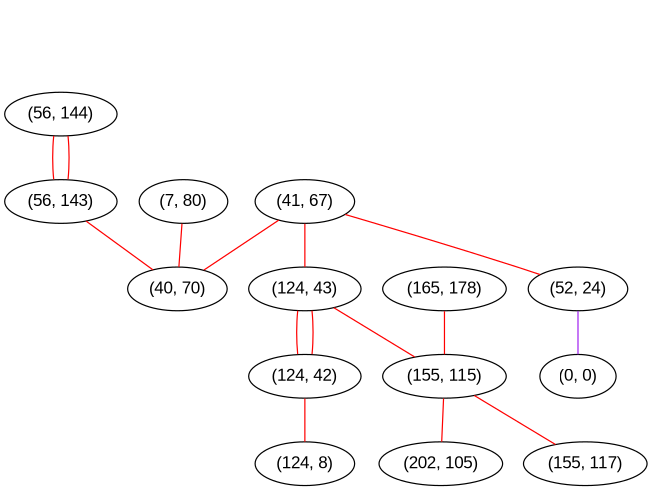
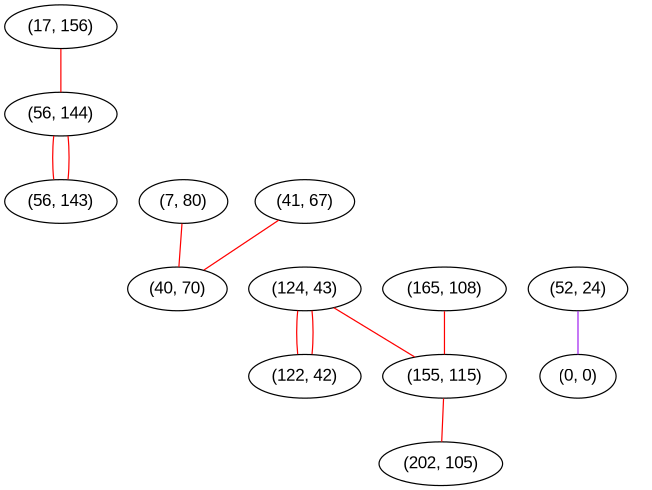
none -> (61, 27)
(443, 244) -> none
(305, 245) -> none
(120, 246) -> none
(444, 289) -> (444, 289)
(305, 376) -> (305, 376)
(305, 464) -> none
(585, 464) -> none
